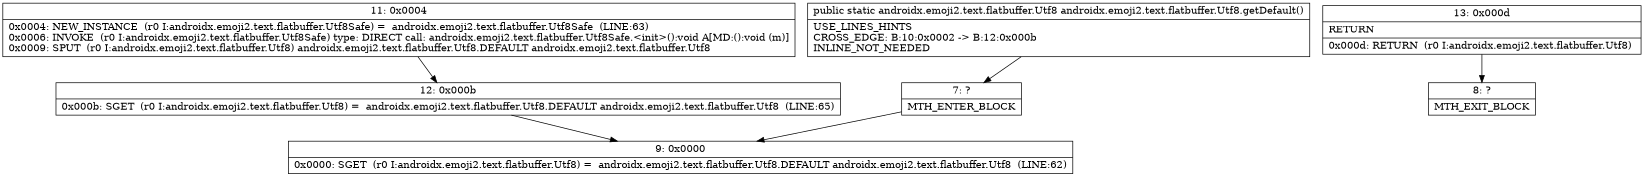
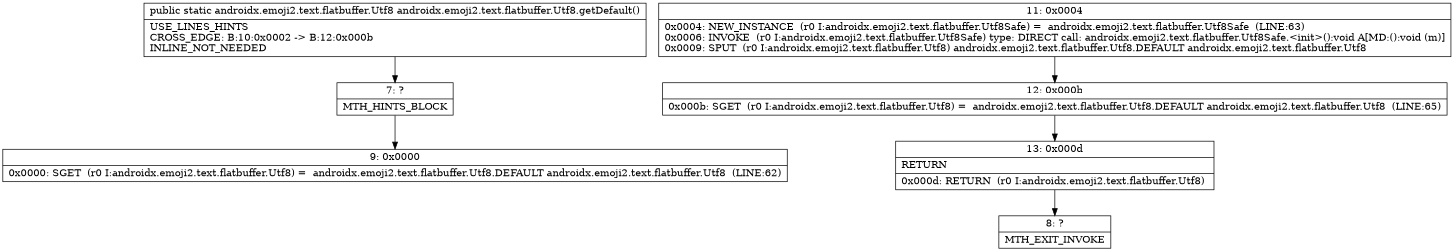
(962, 107) -> (395, 107)
(1482, 107) -> (1055, 240)
(561, 127) -> (1055, 125)
